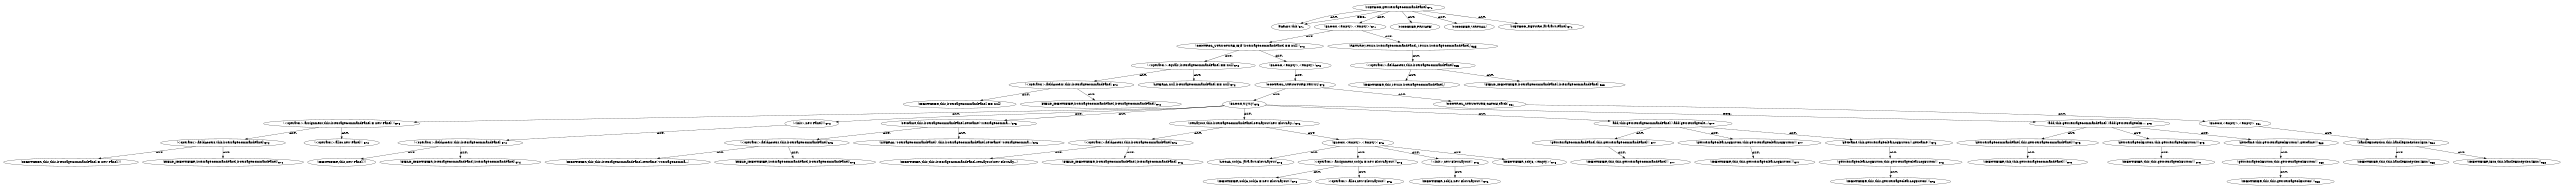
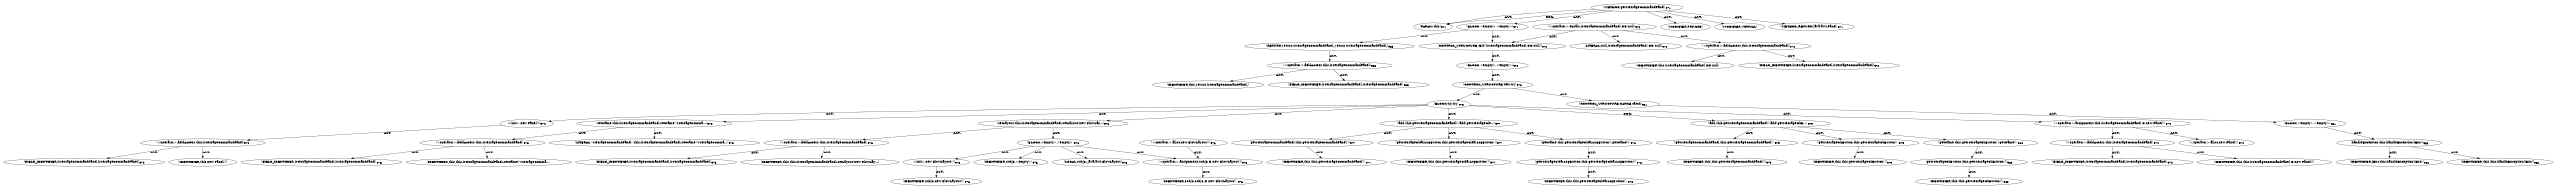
(1223, 56) -> (1545, 36)
(1359, 171) -> (1192, 152)
